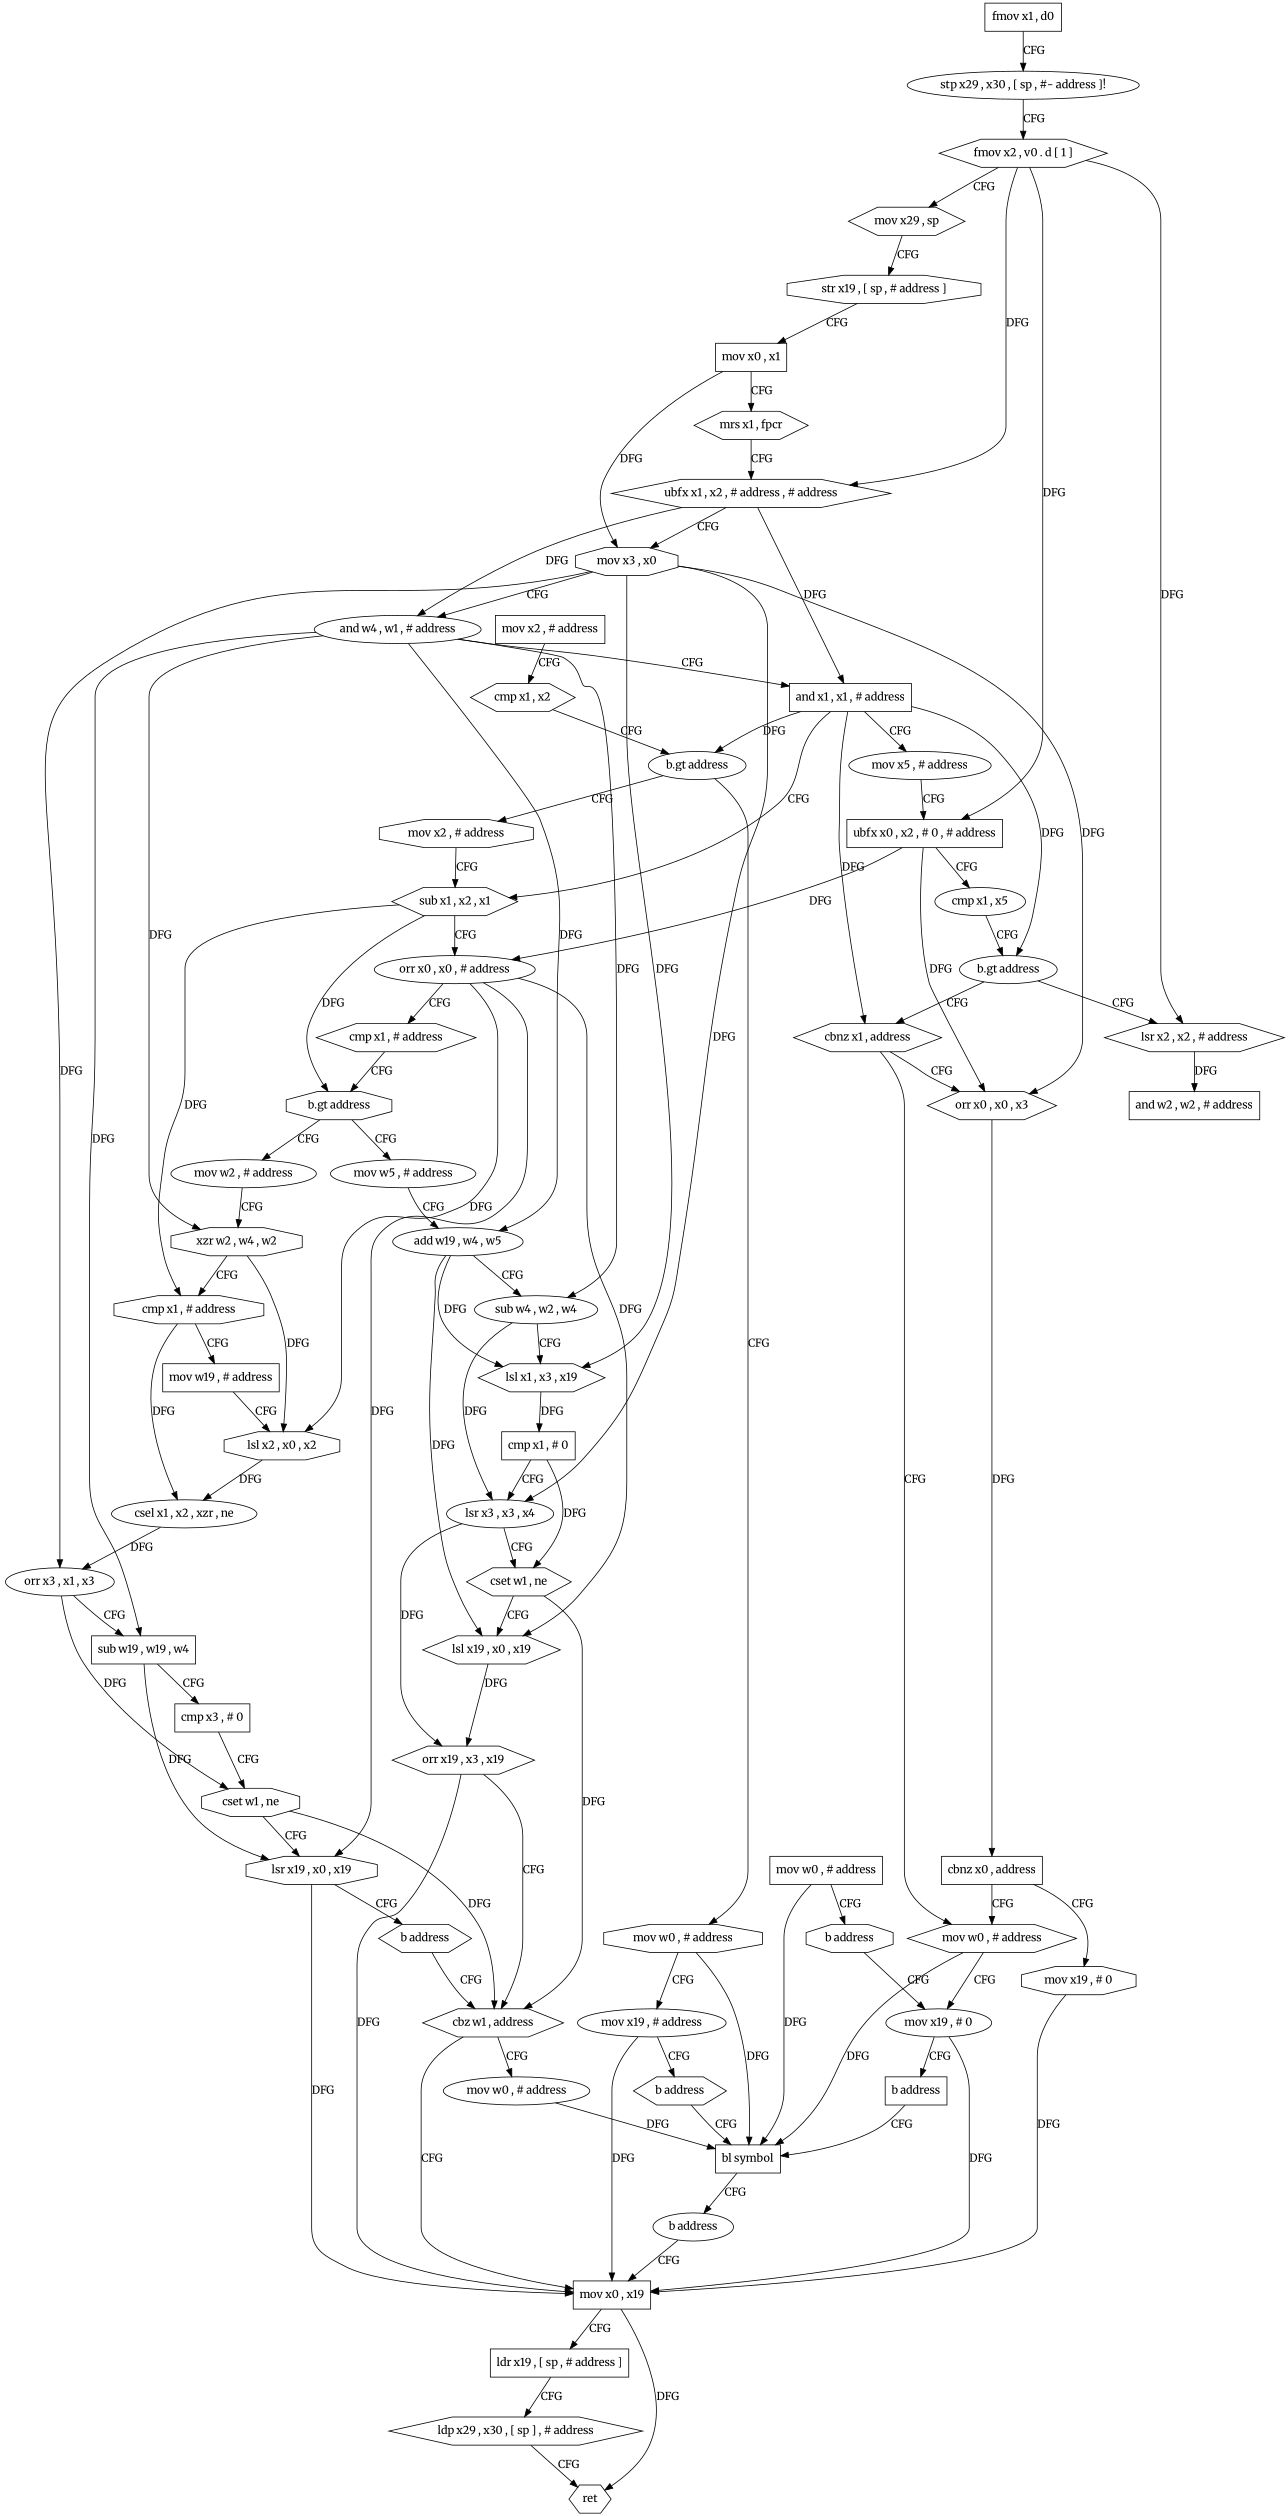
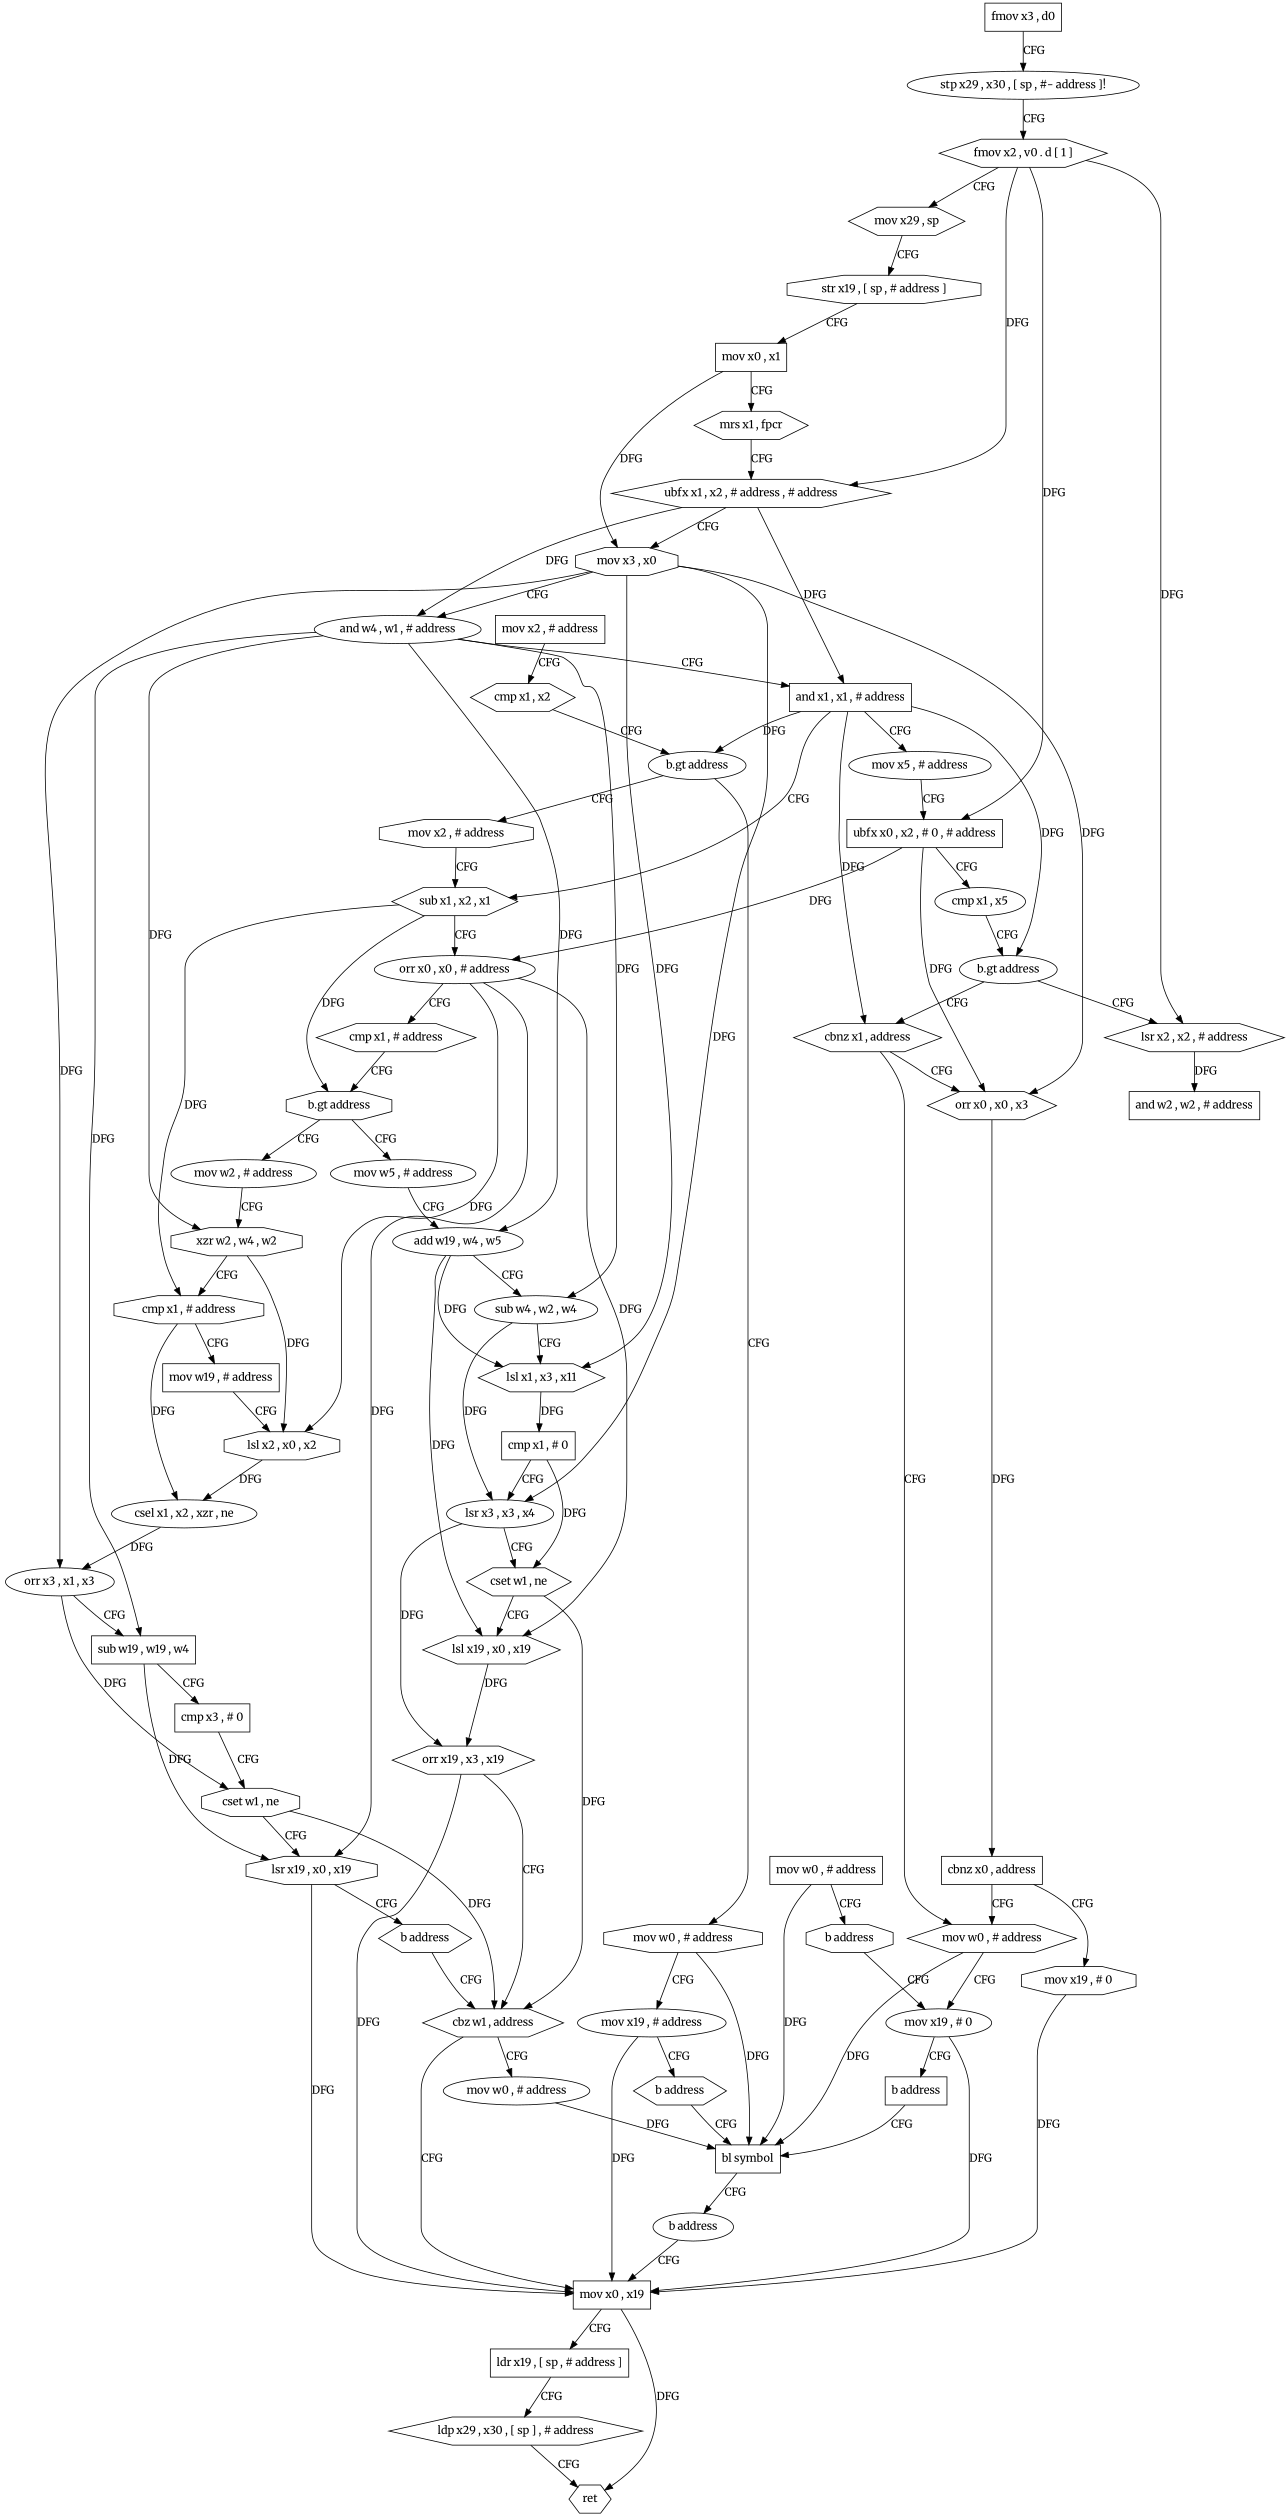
(1023, 17) -> (1023, 17)
(542, 1378) -> (542, 1378)
